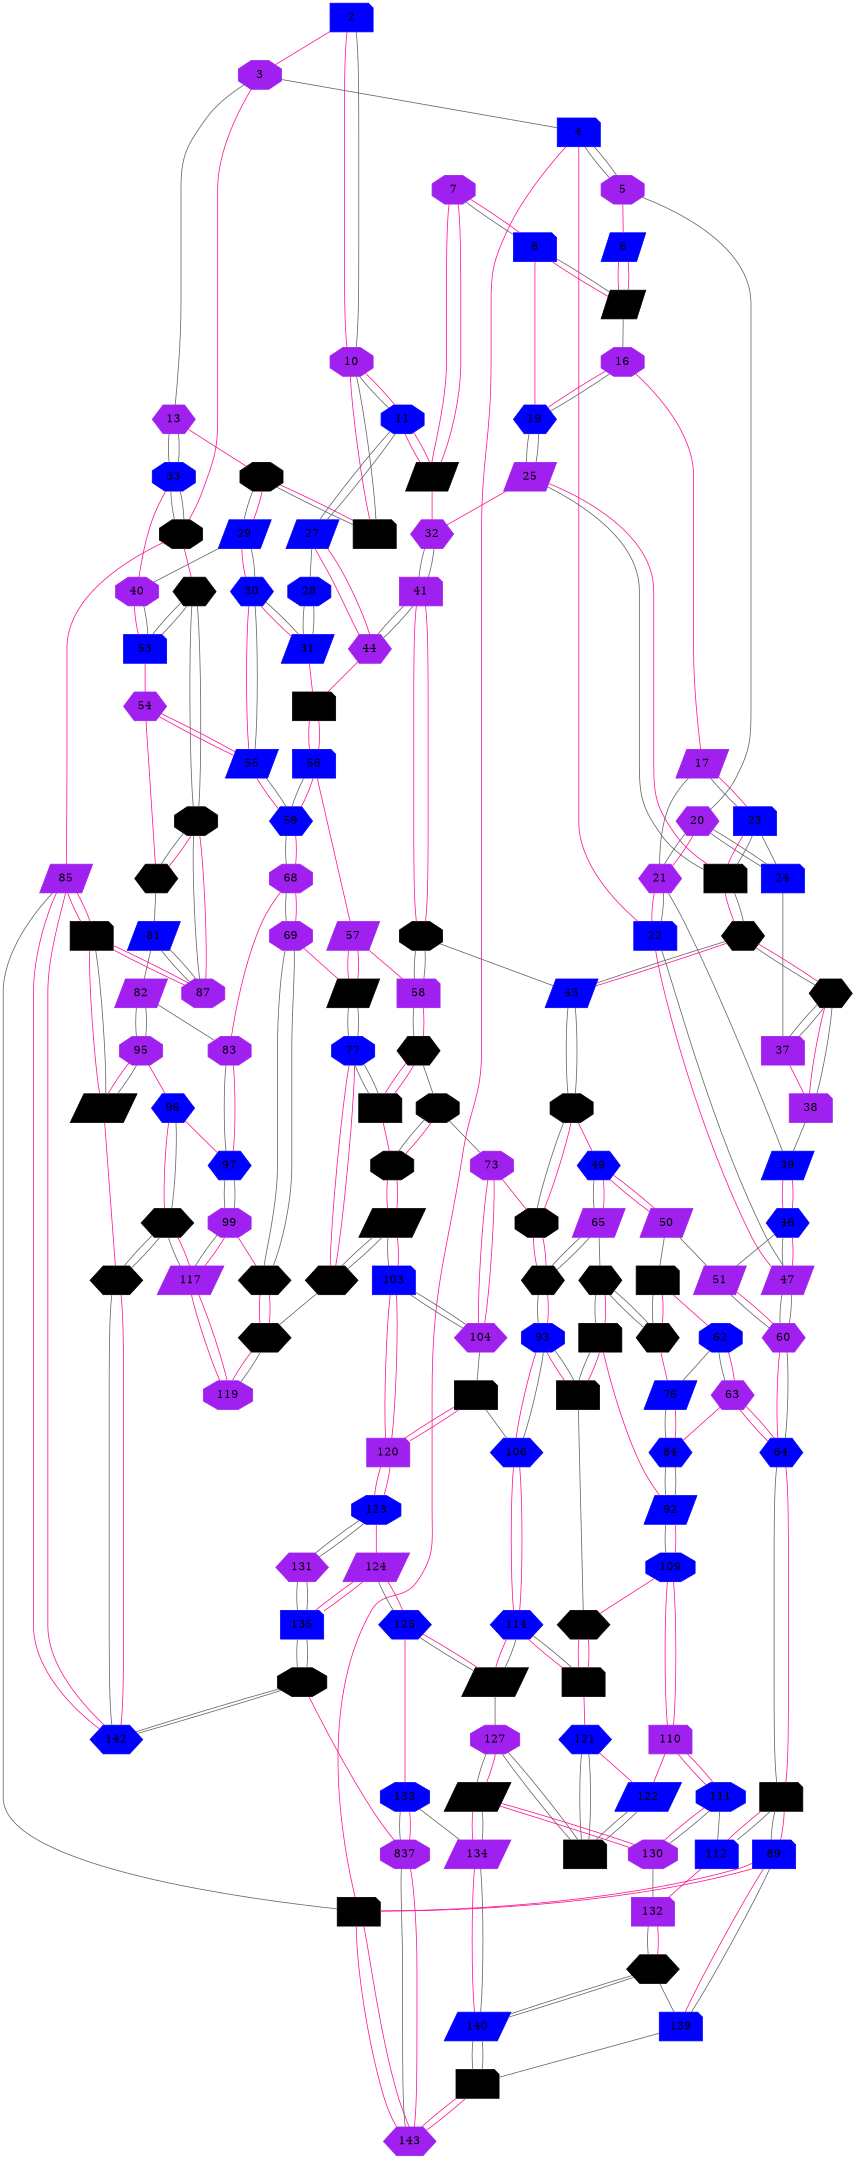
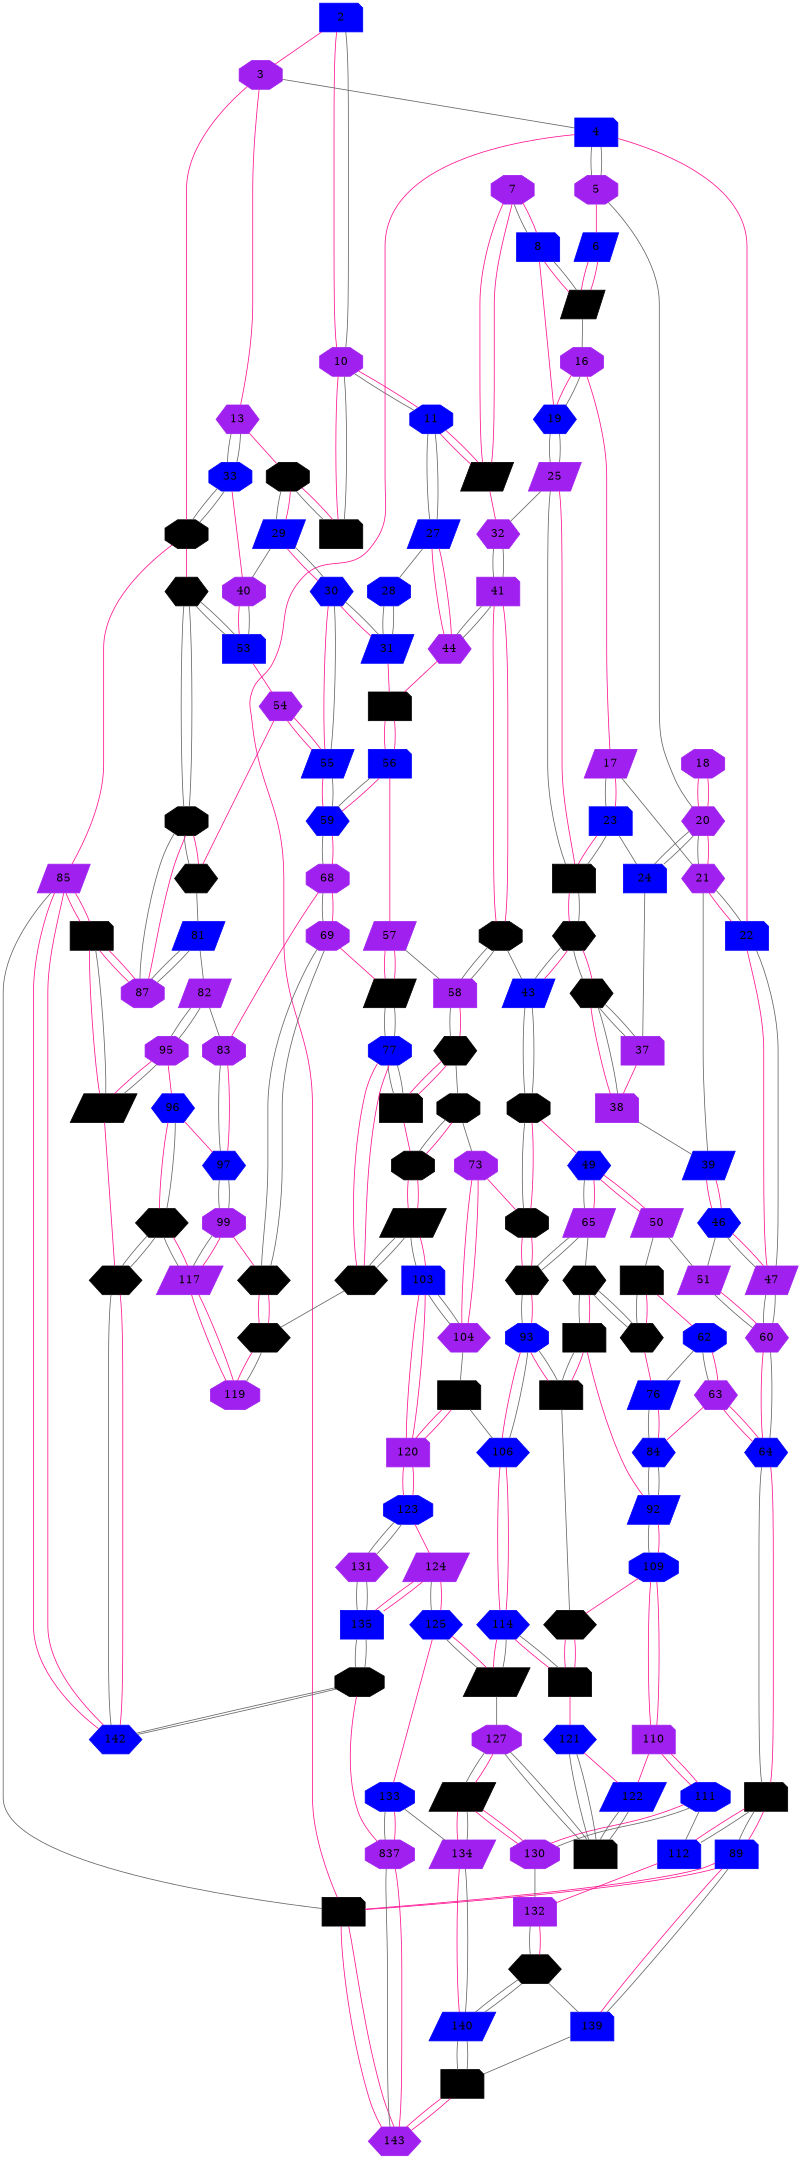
(181, 233) -> (253, 247)
(477, 508) -> (526, 506)
none -> (703, 764)
(386, 965) -> (422, 965)
